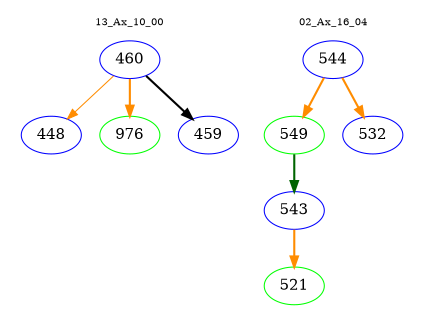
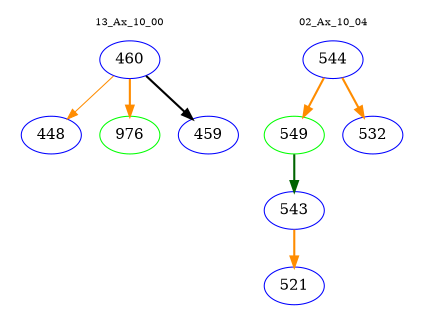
(334, 23) -> (334, 23)
(294, 286) -> (294, 286)
